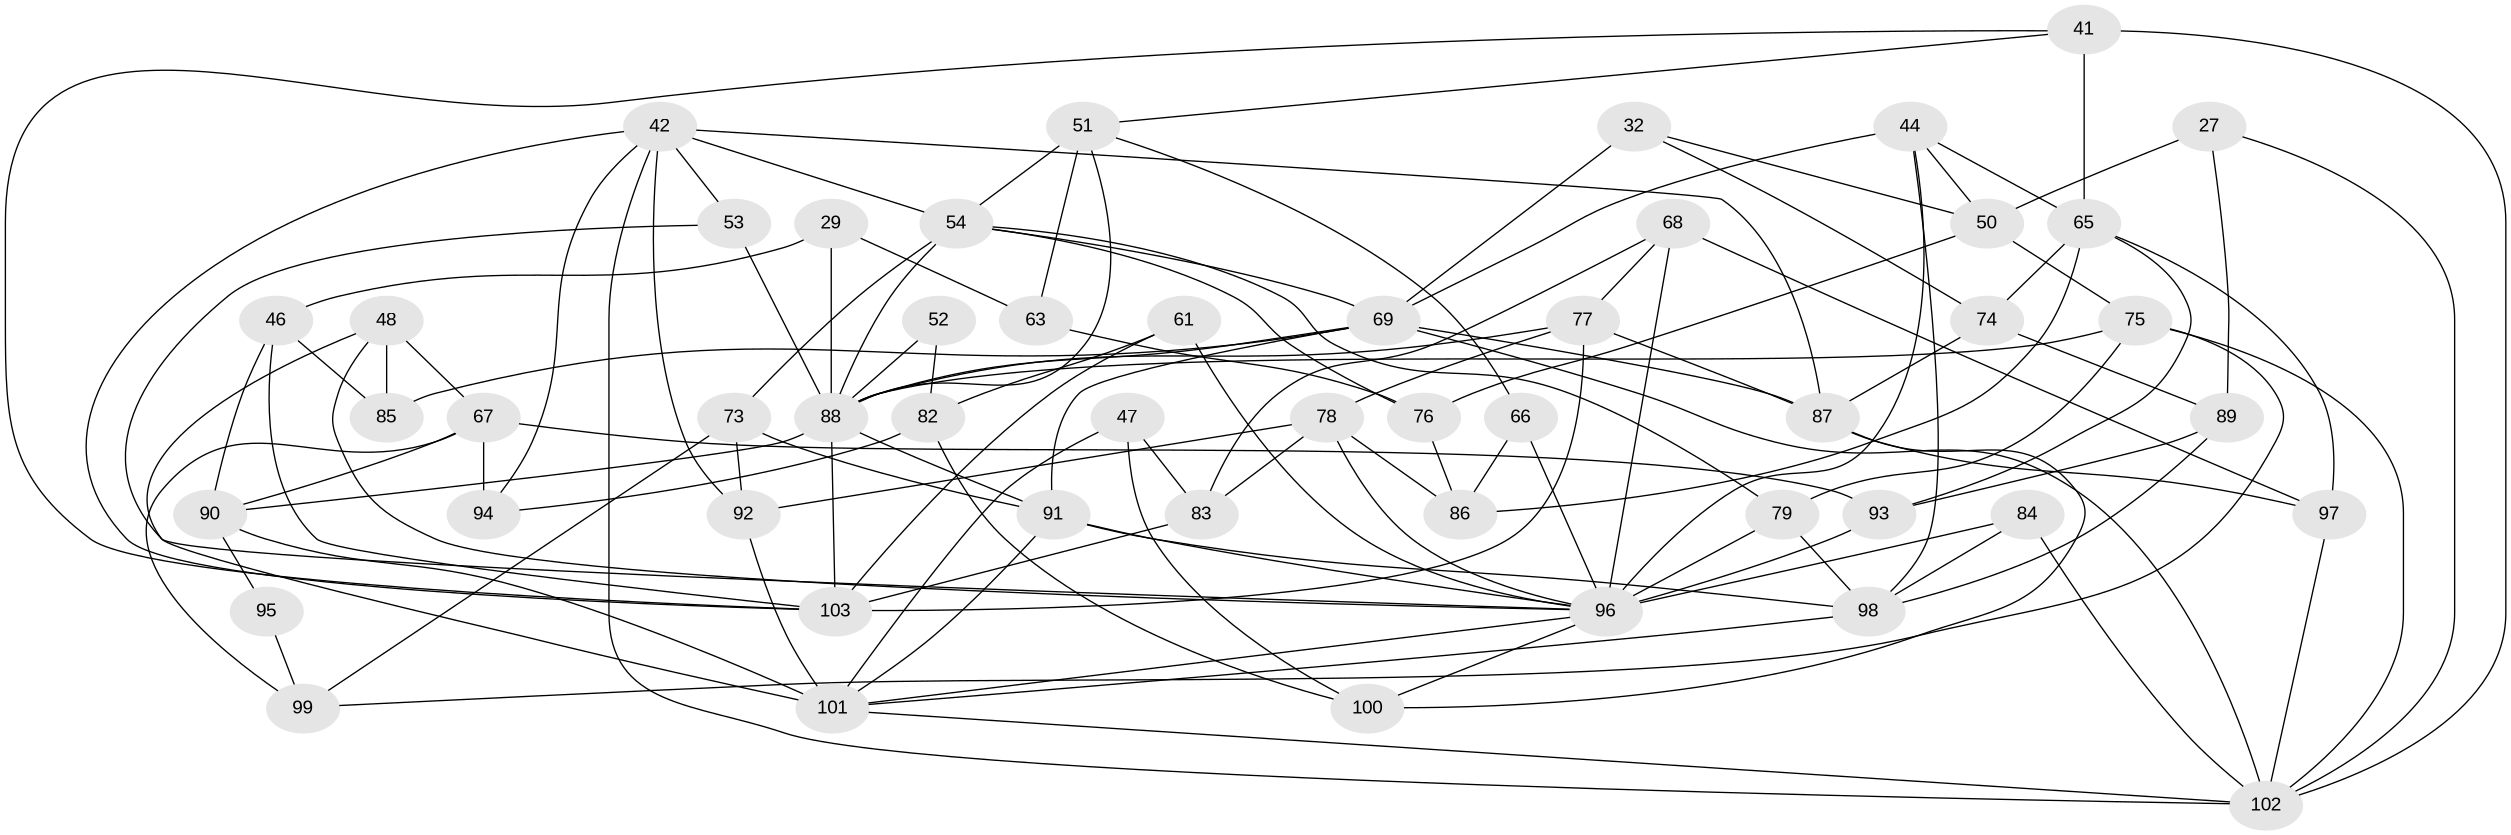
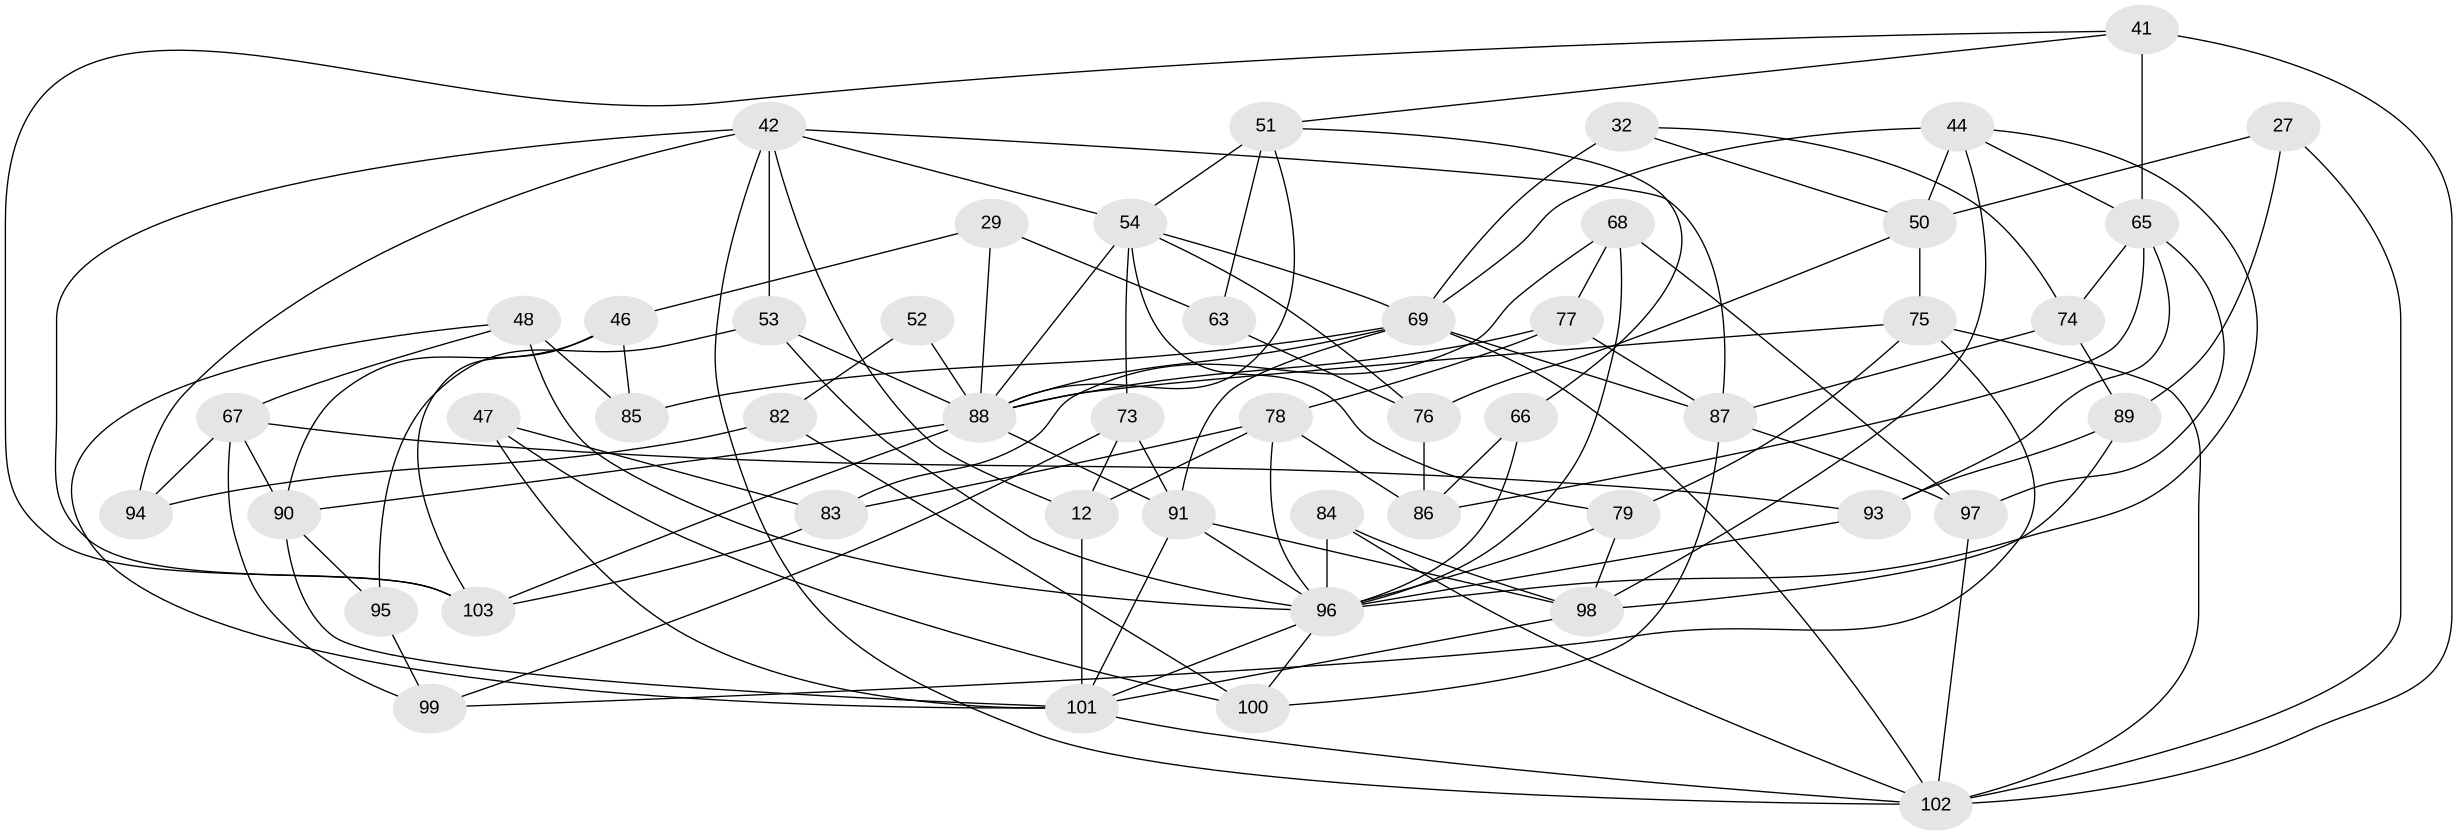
(1184, 321) -> none
none -> (412, 423)
(744, 515) -> (1082, 515)
(1302, 590) -> none
